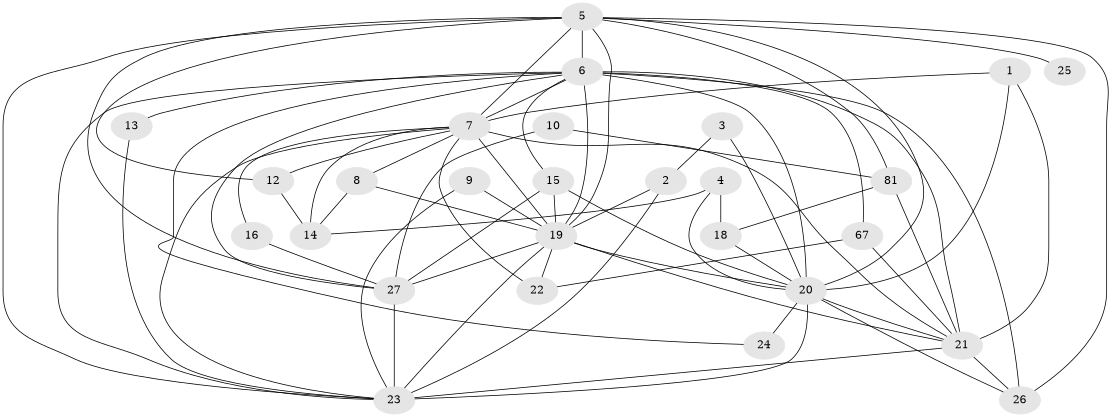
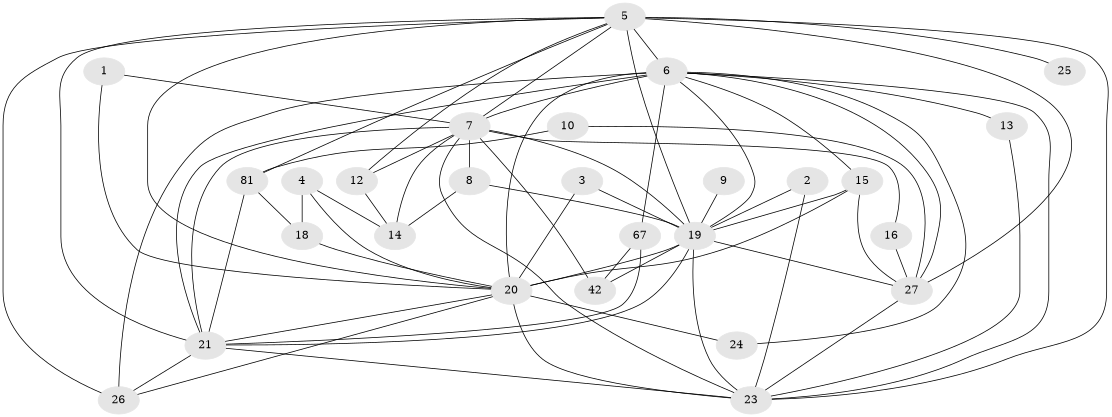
(693, 155) -> (639, 209)
(1049, 224) -> (75, 59)
(369, 273) -> none
(537, 291) -> (595, 291)
